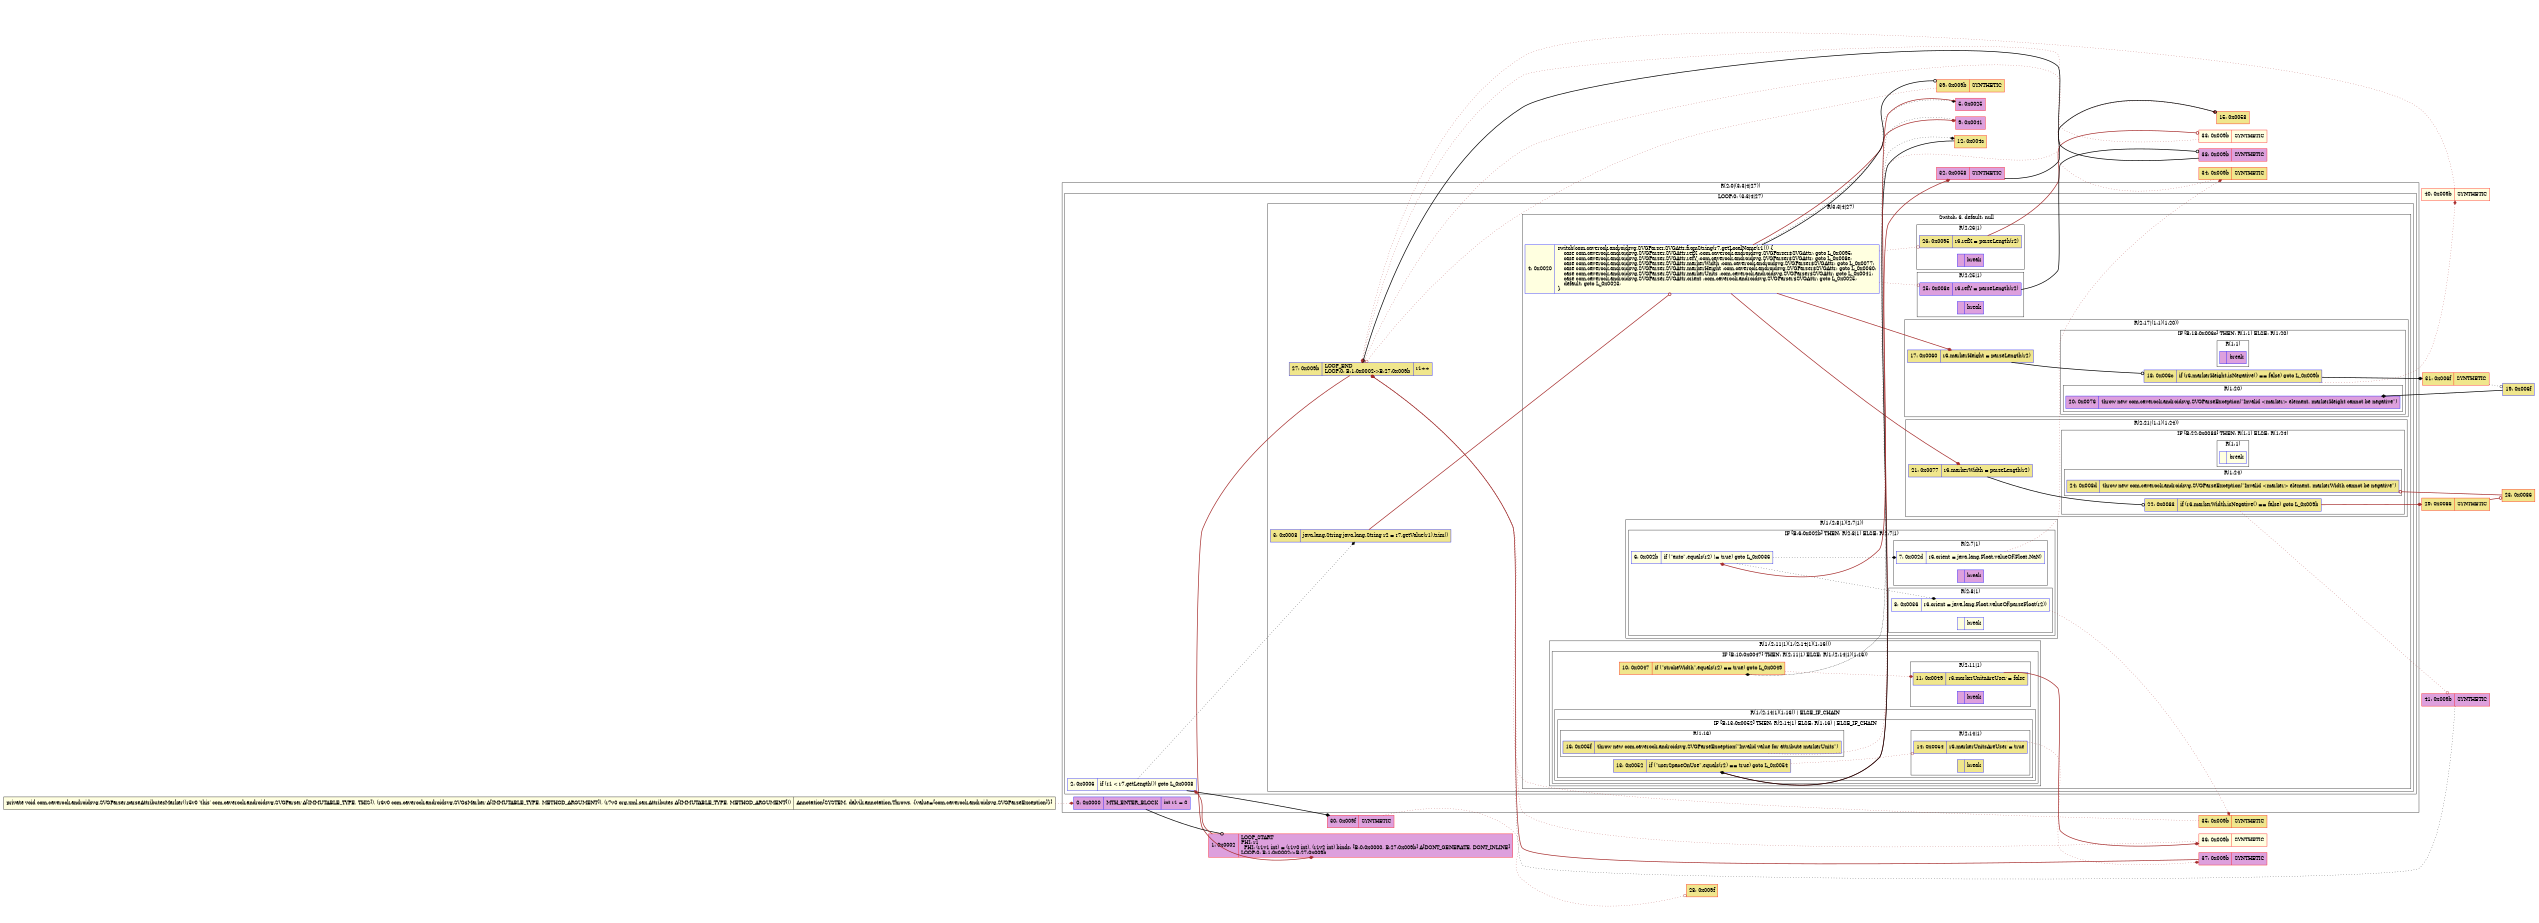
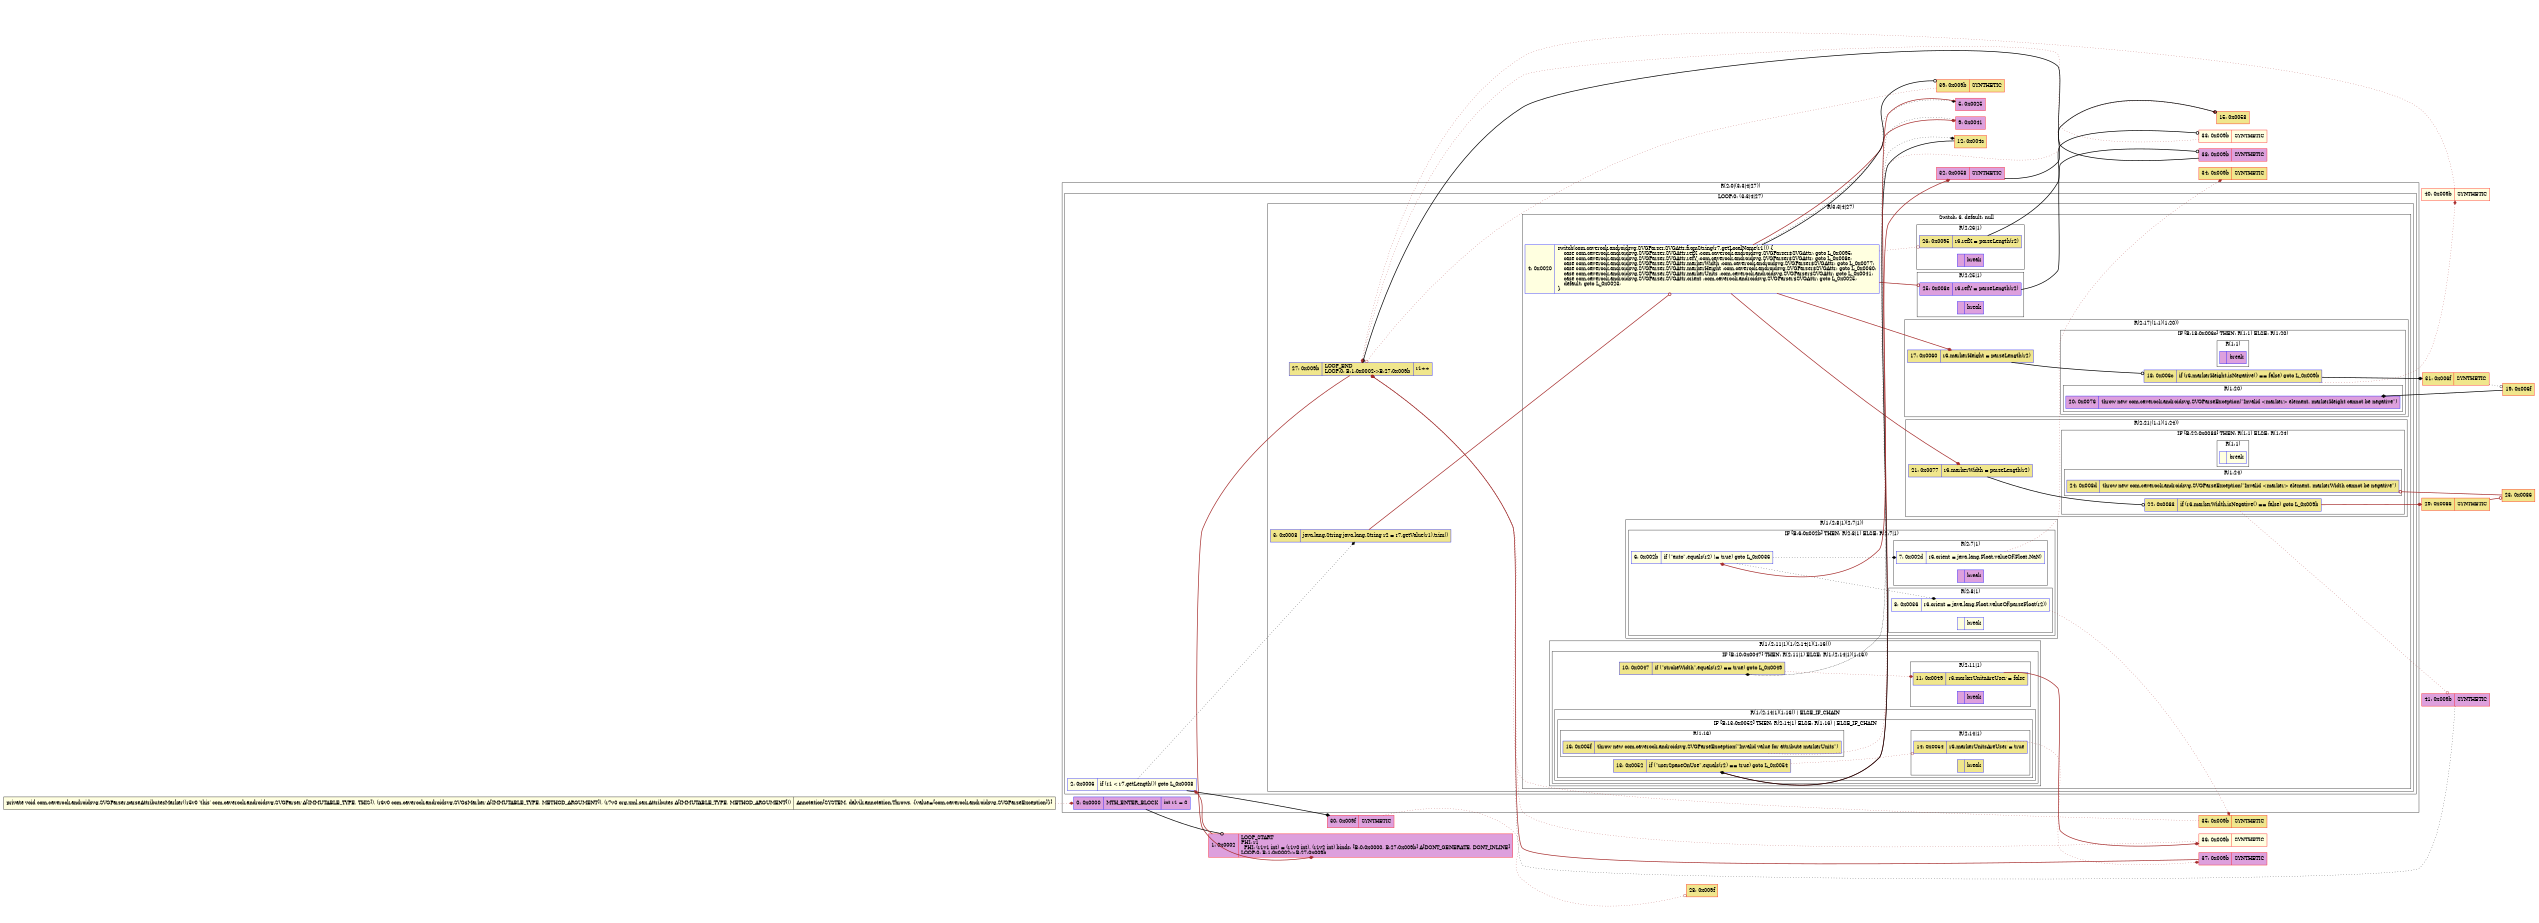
(1779, 88) -> none
(2065, 142) -> (2065, 142)
(1898, 284) -> (1898, 284)
(2518, 389) -> (2518, 389)
(1702, 668) -> (1702, 668)
